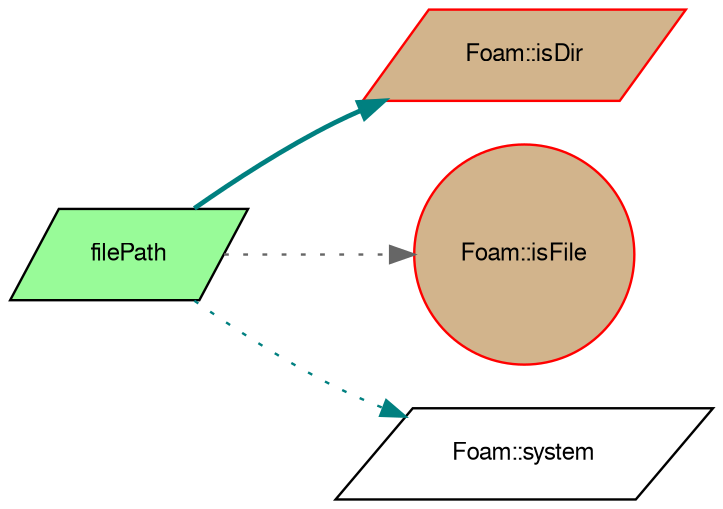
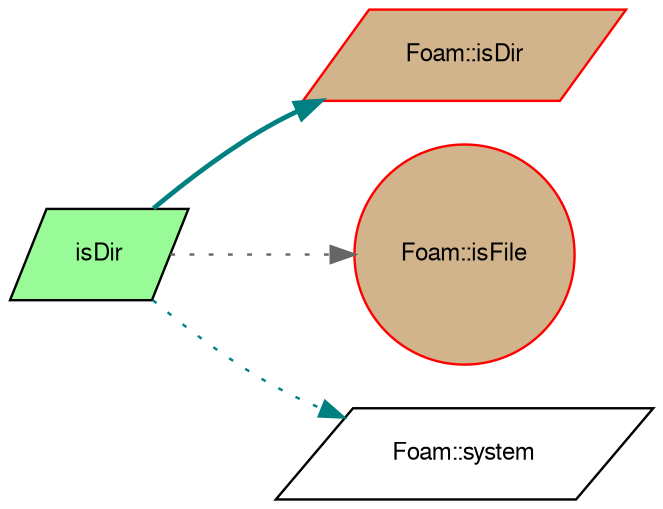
(129, 255) -> (99, 255)
